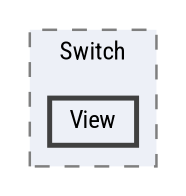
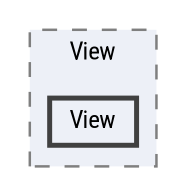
(93, 53) -> (93, 53)
